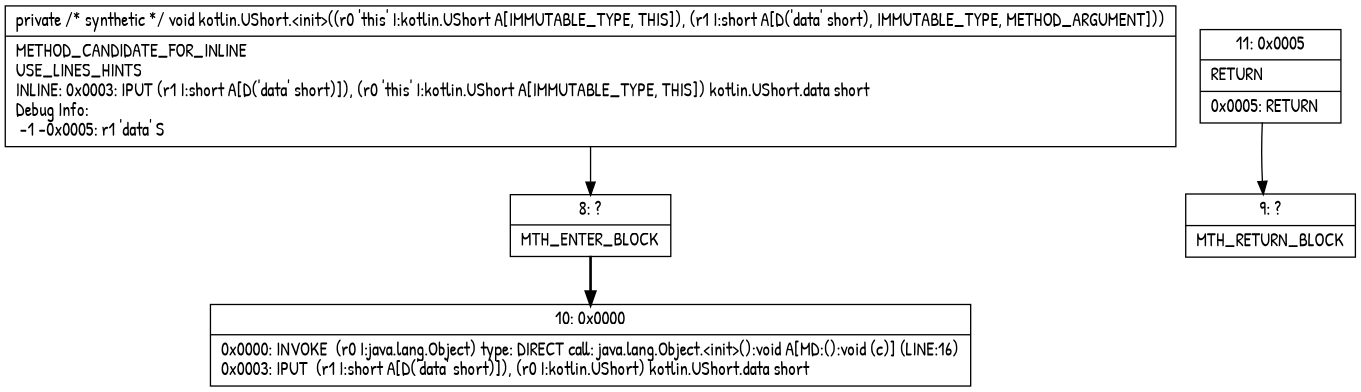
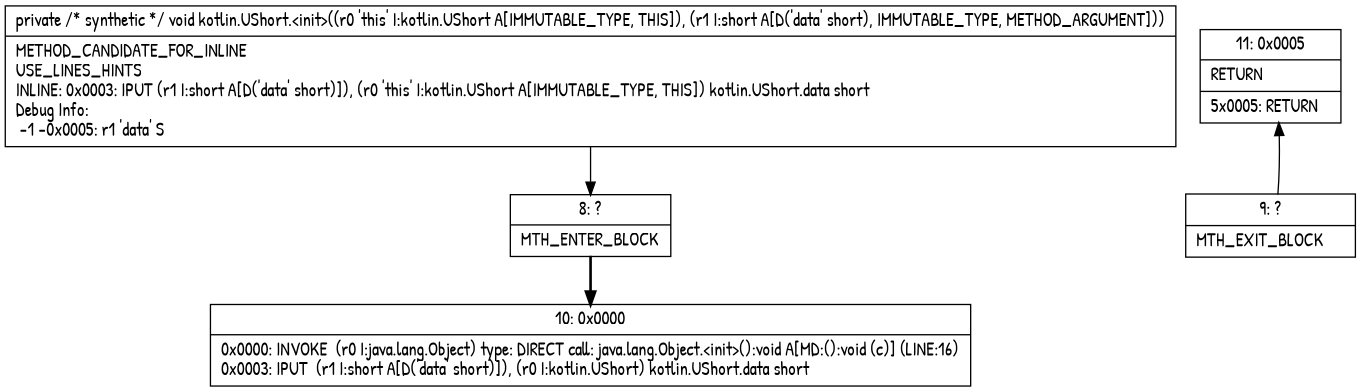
(1271, 107) -> (1271, 107)
(1262, 152) -> (1279, 165)
(1271, 241) -> (1260, 241)
